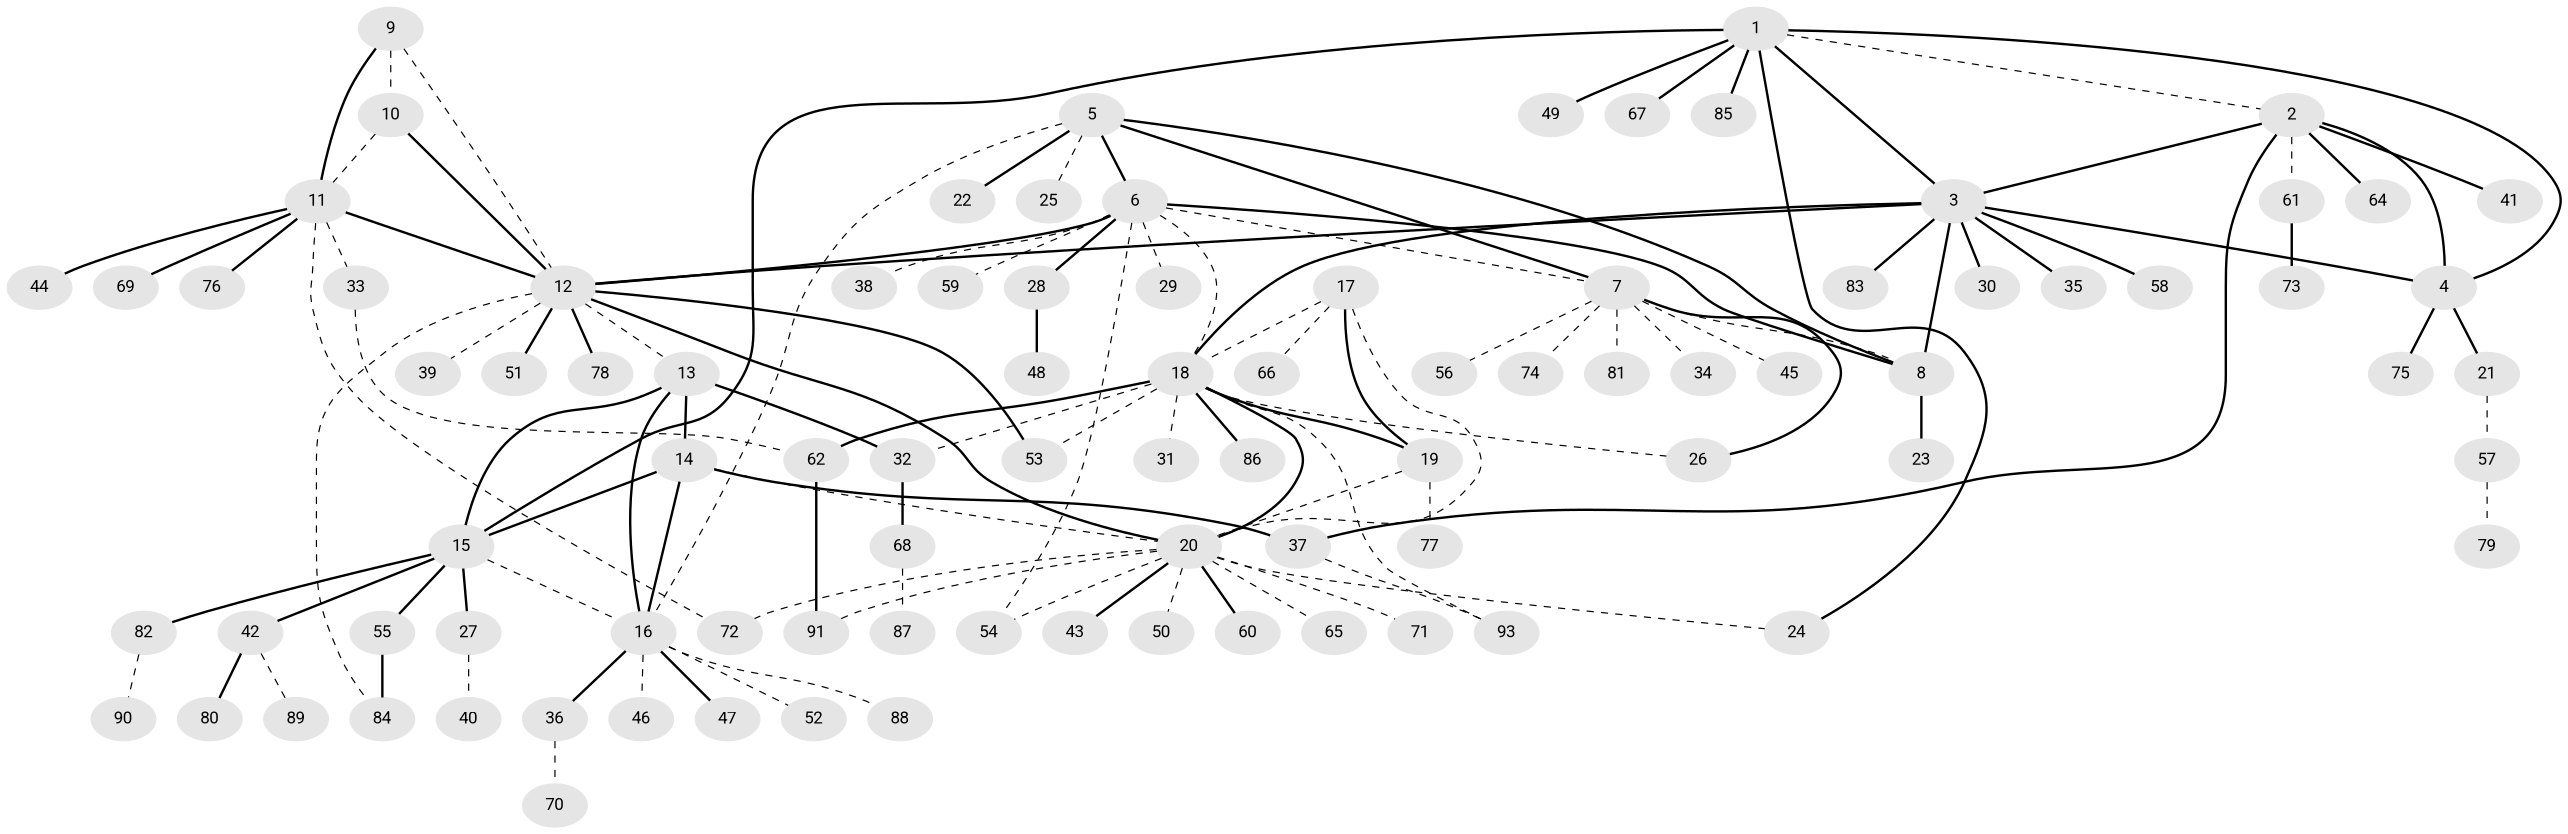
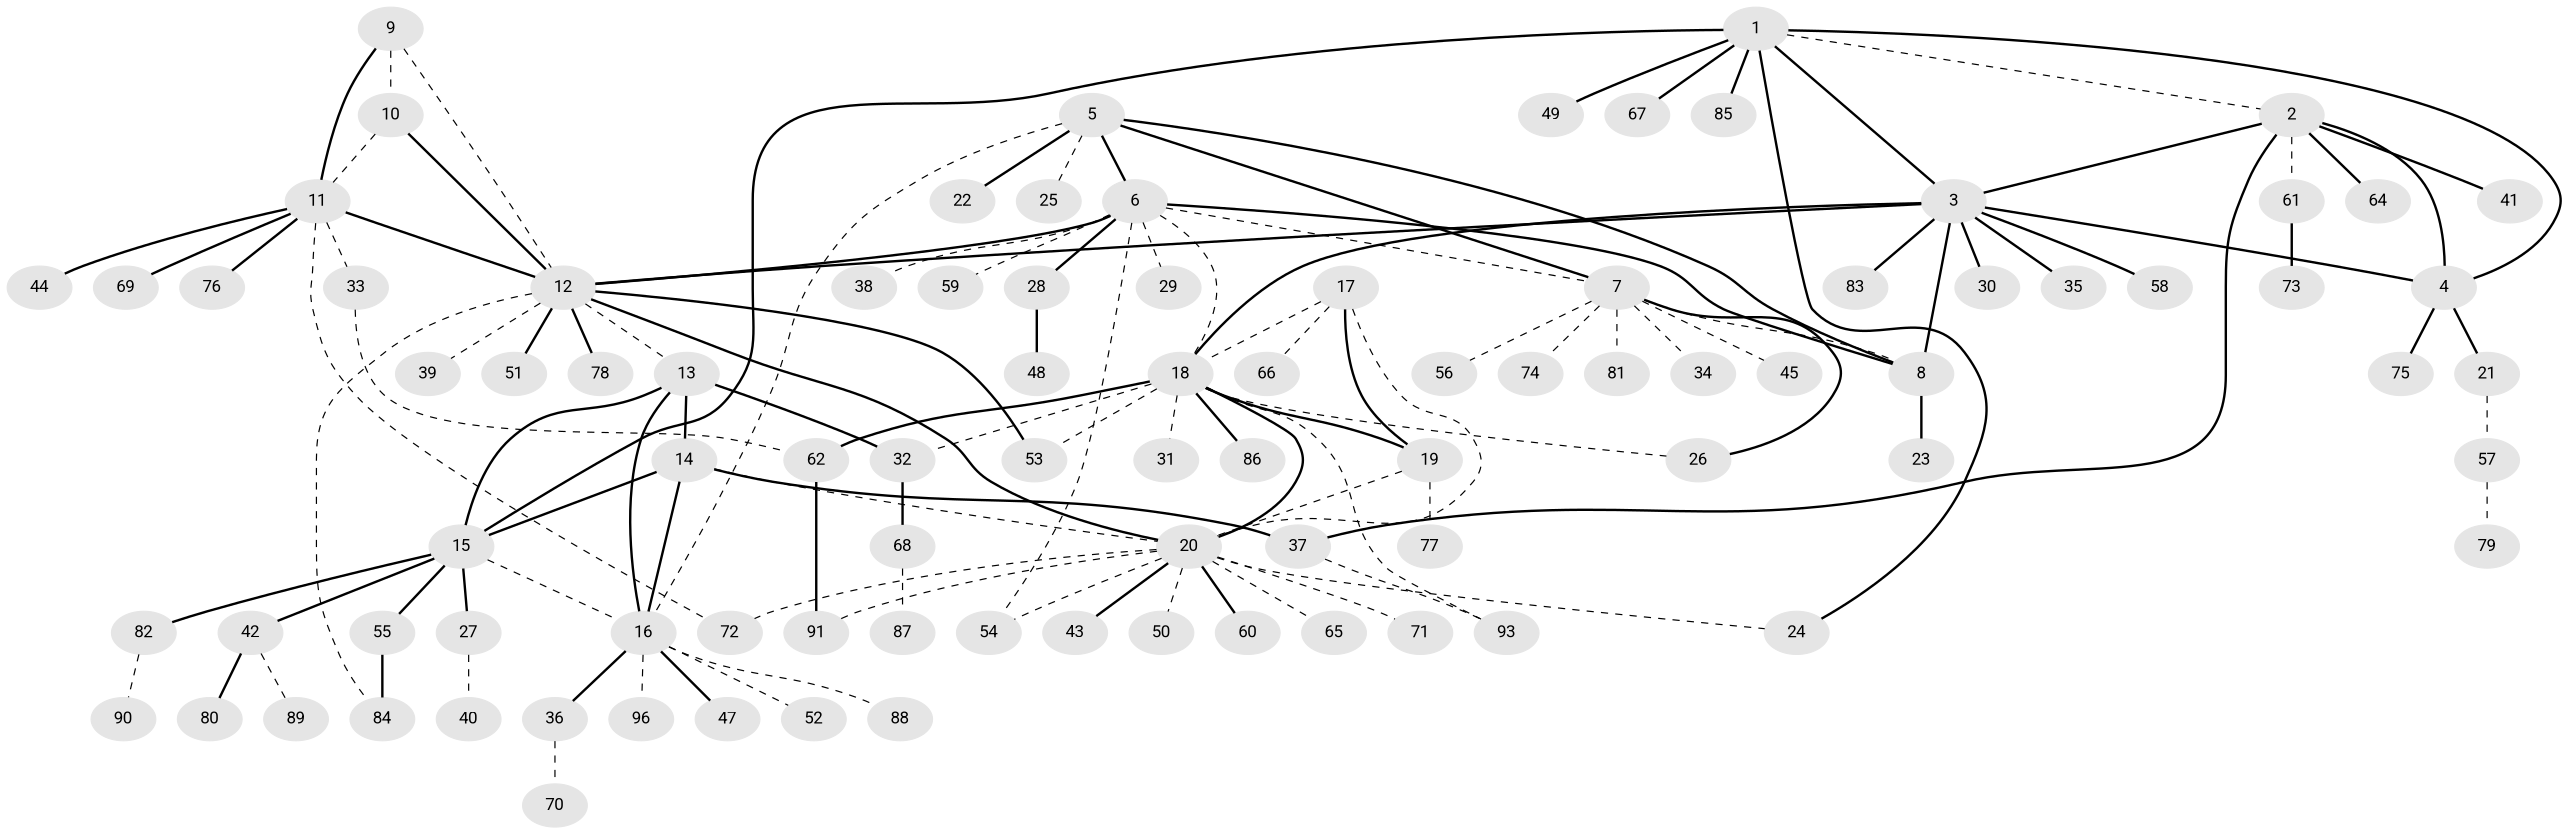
(641, 719) -> (641, 719)
